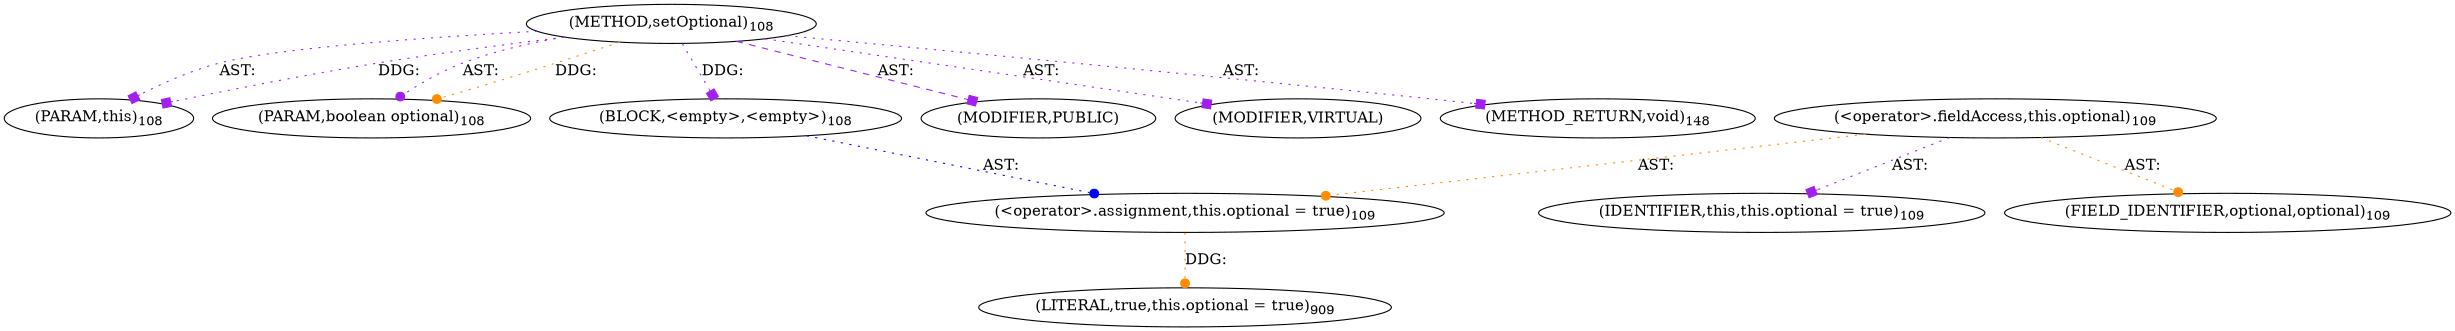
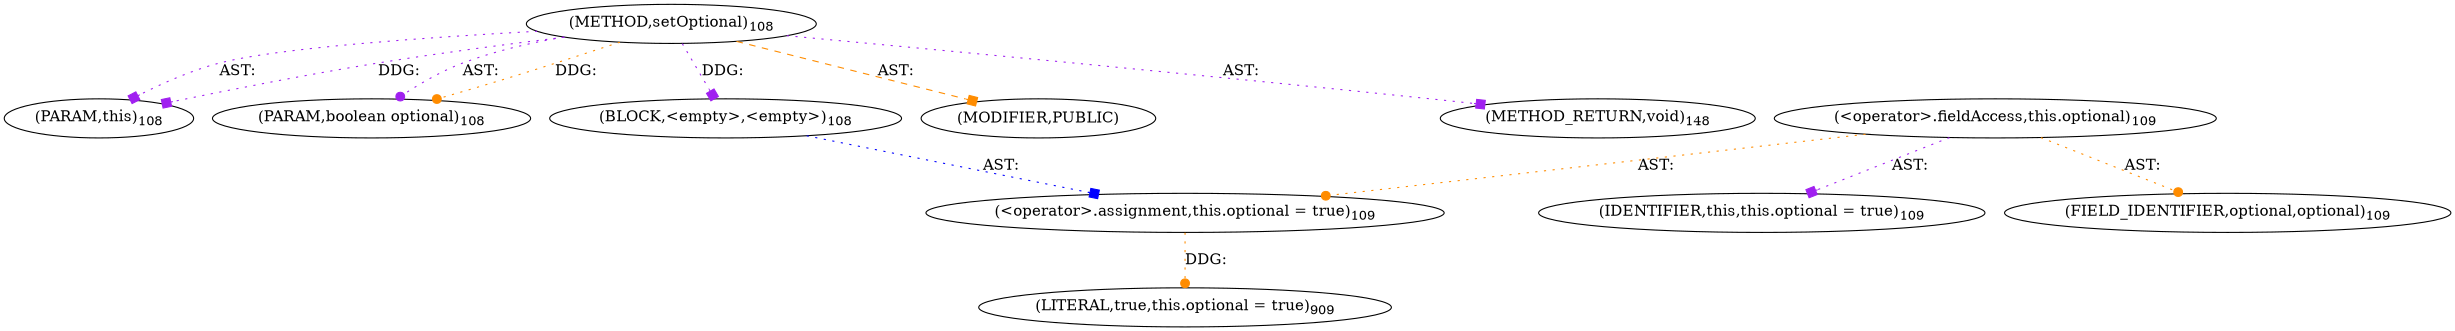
(851, 70) -> (851, 70)
(1298, 118) -> none
(948, 164) -> (948, 164)
